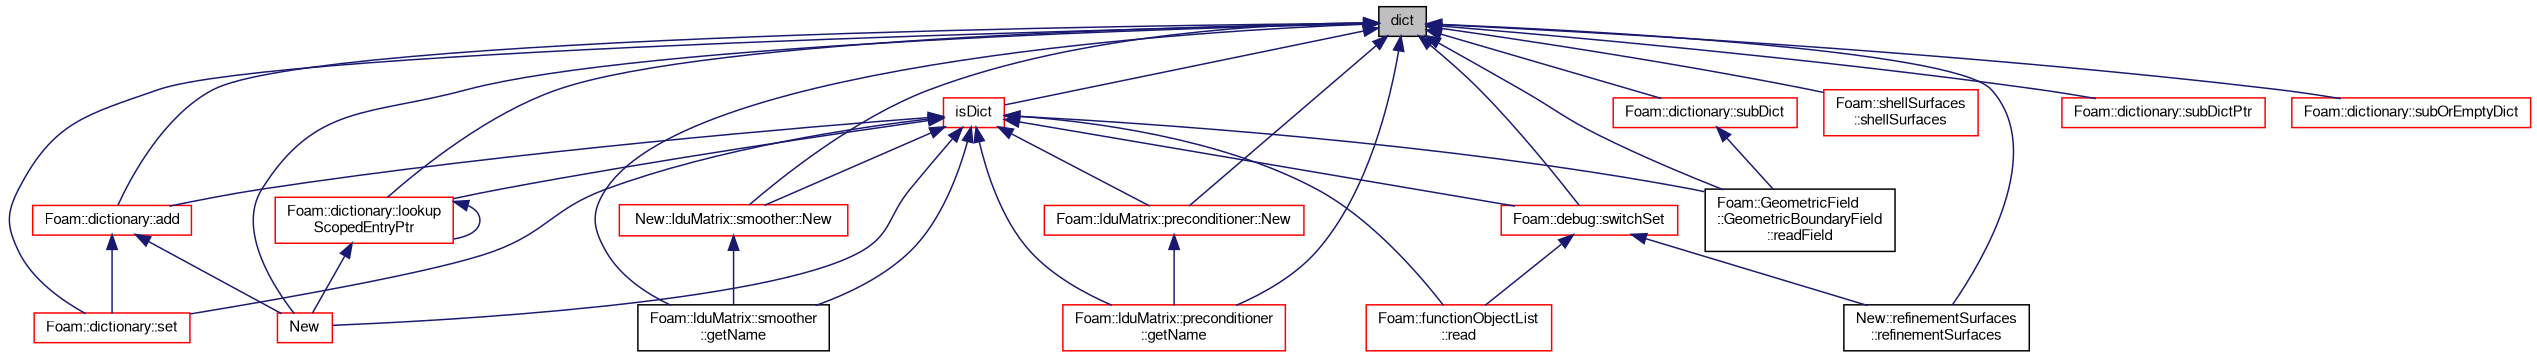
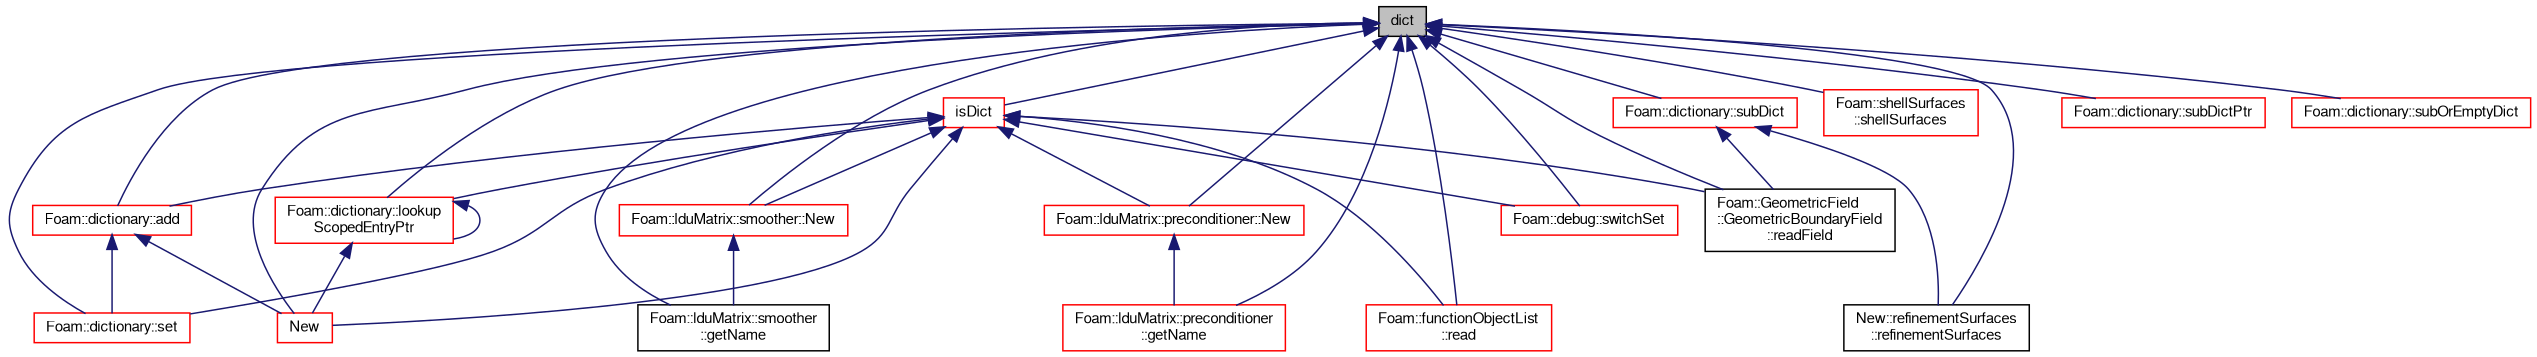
(734, 220) -> (734, 220)
(1023, 242) -> none
(915, 246) -> none
(1757, 272) -> (1898, 180)
(1523, 275) -> (1440, 177)
